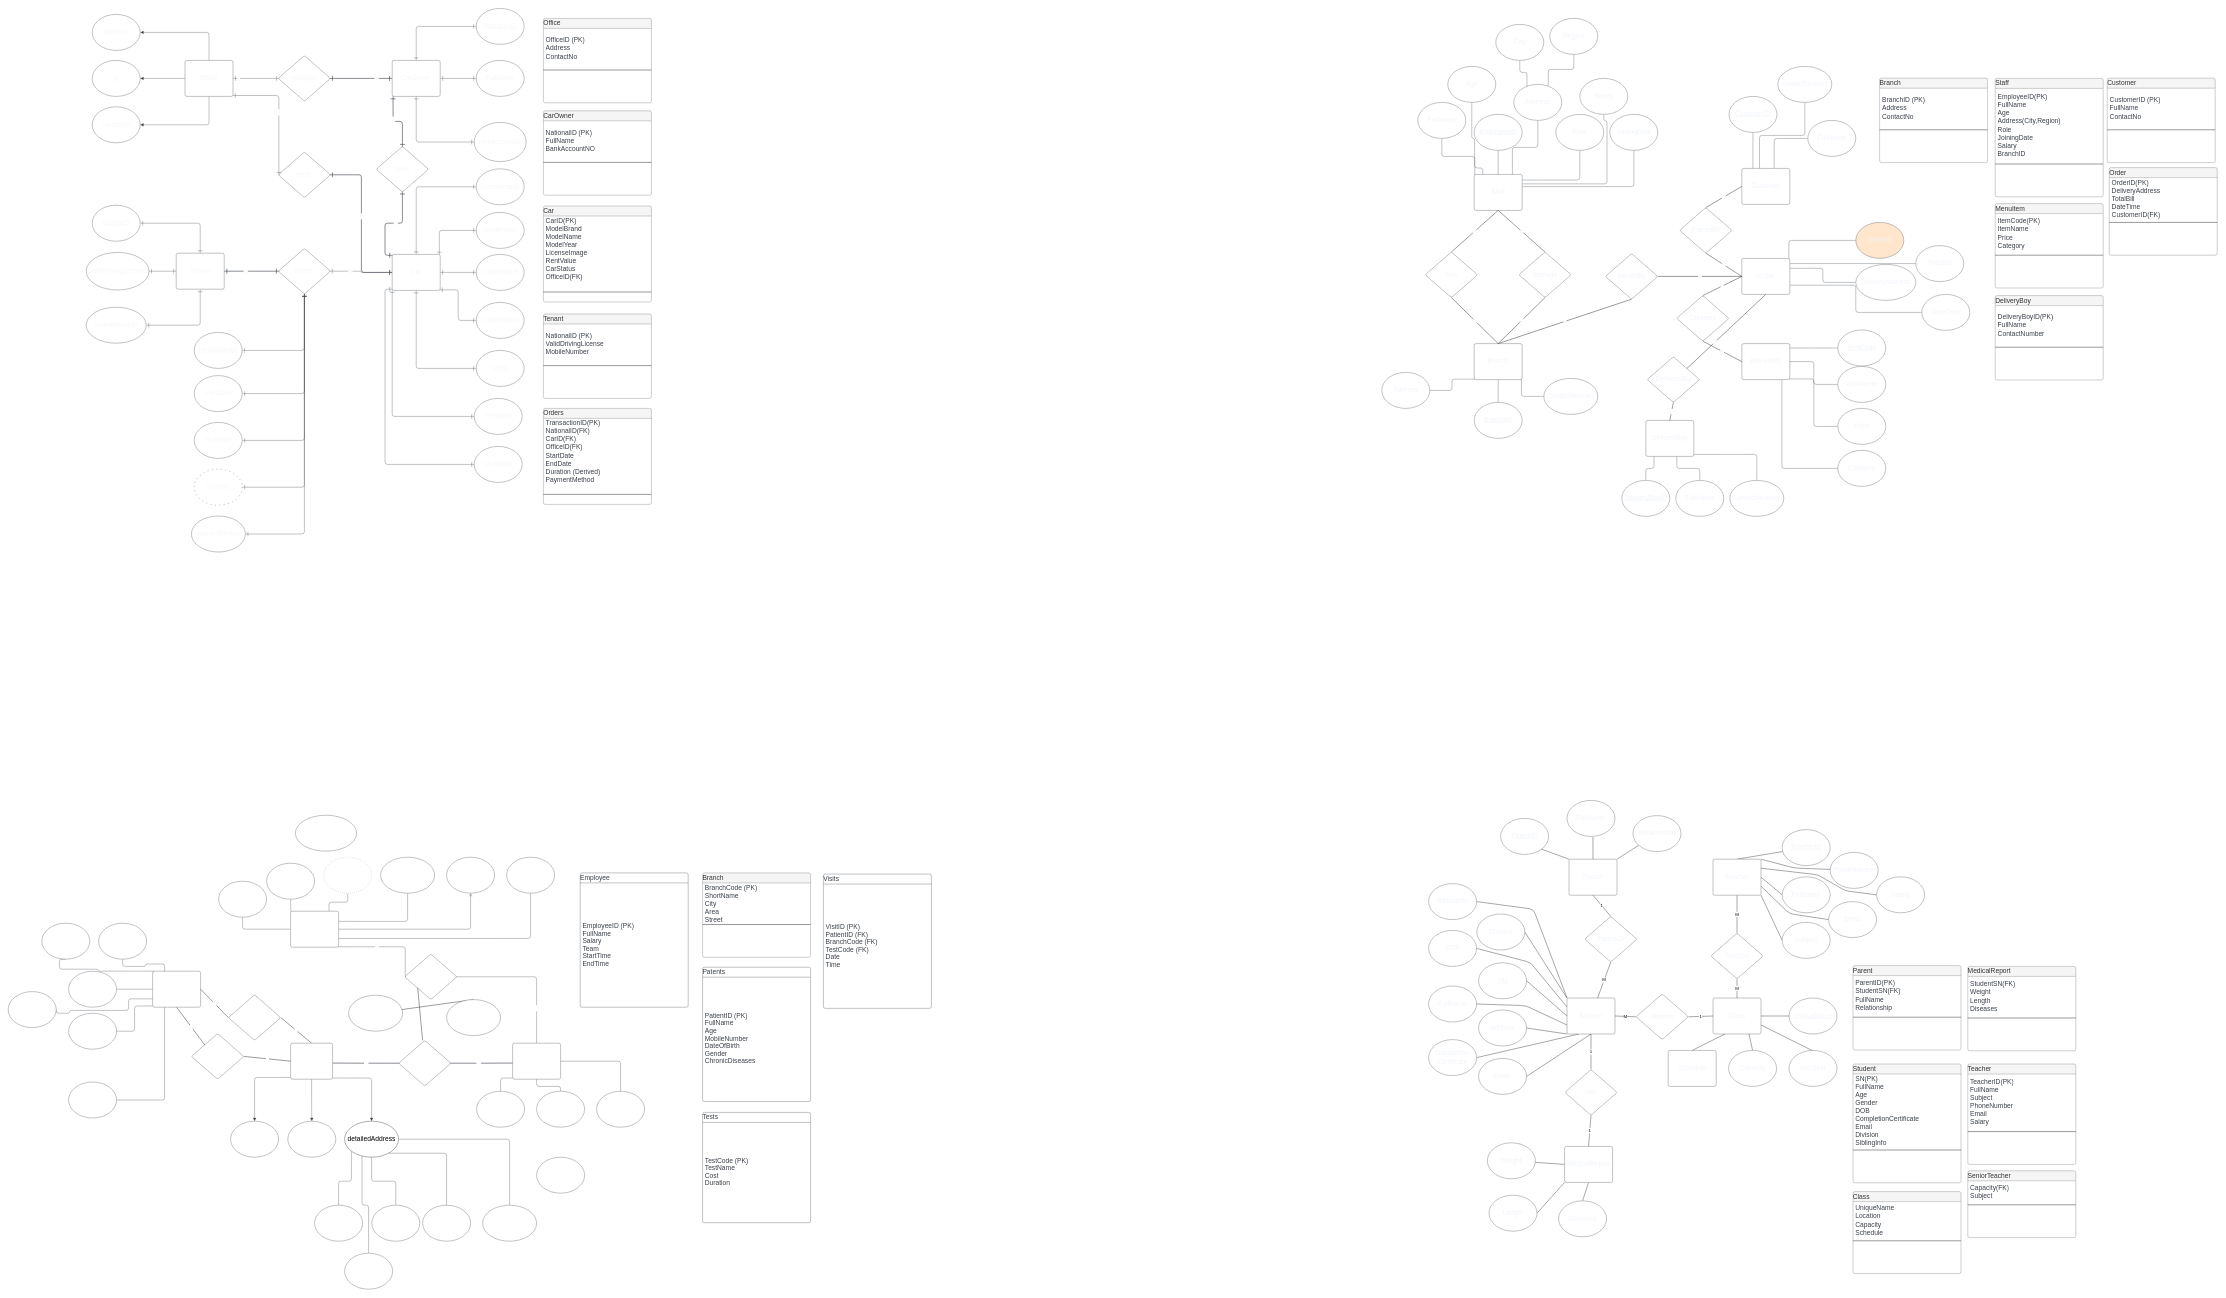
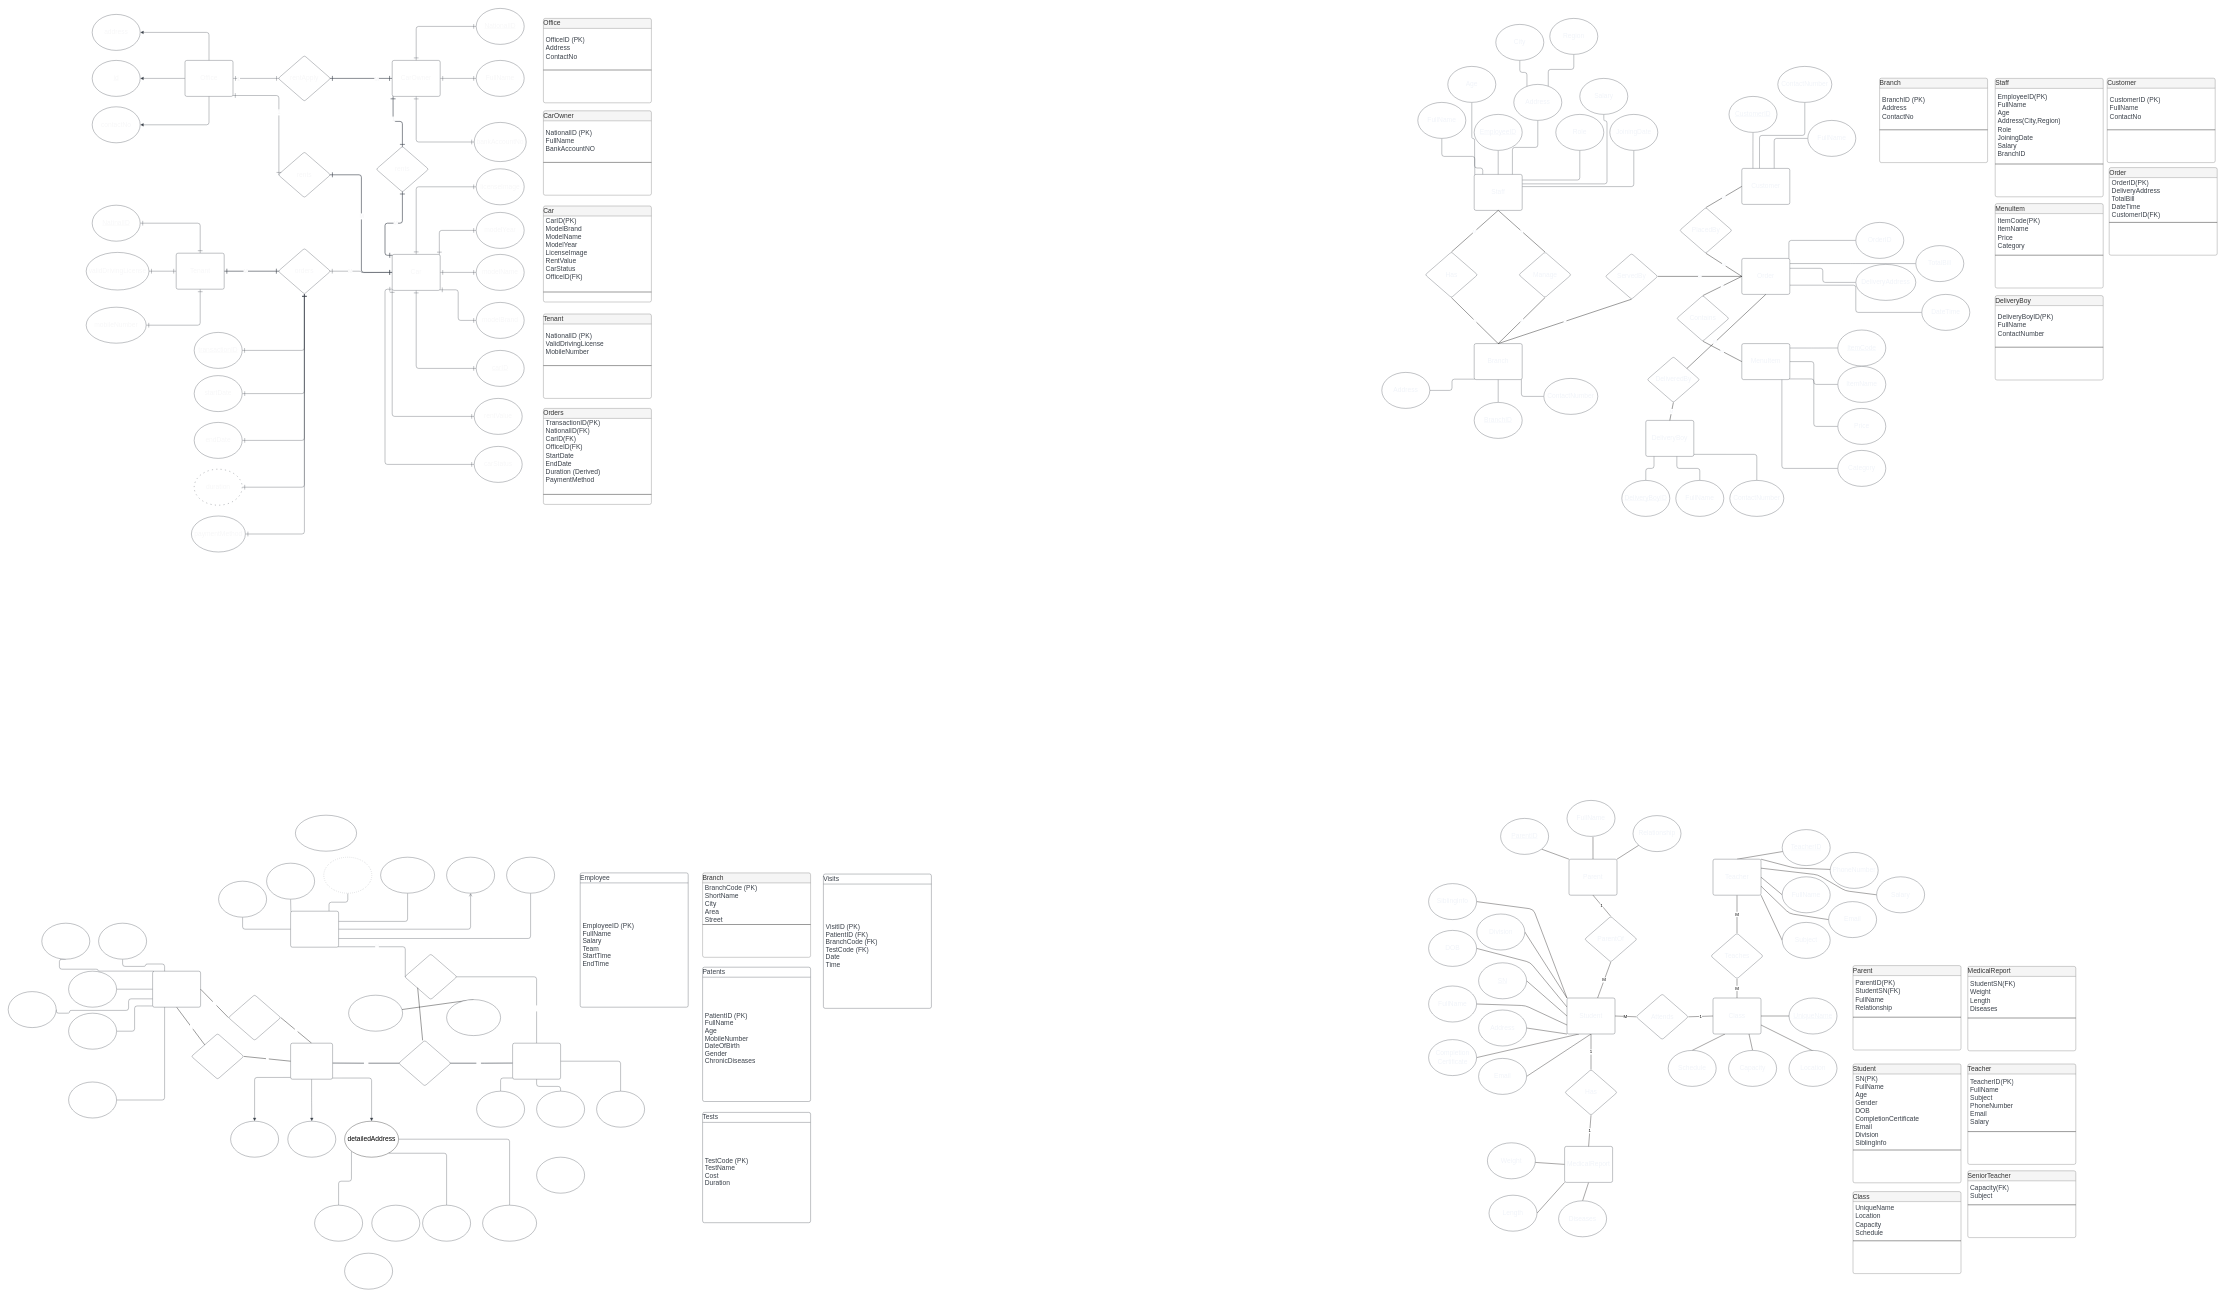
(1880, 240) -> (1880, 240)
(1692, 1068) -> (1692, 1068)
(383, 1181) -> none
(364, 1205) -> none
